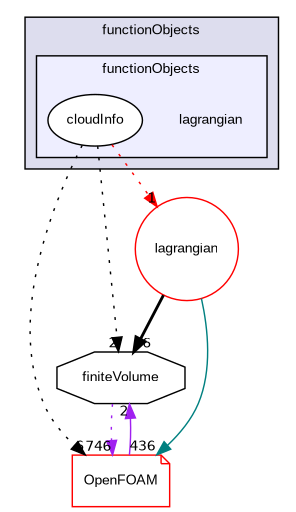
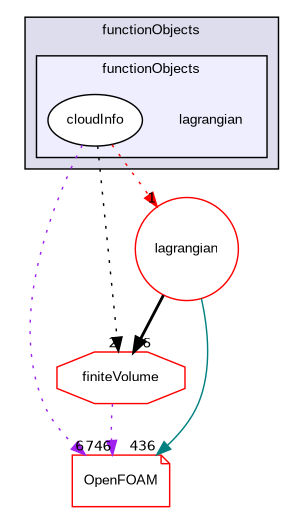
(32, 297) -> (32, 297)
(121, 378) -> (121, 378)
(131, 437) -> none
